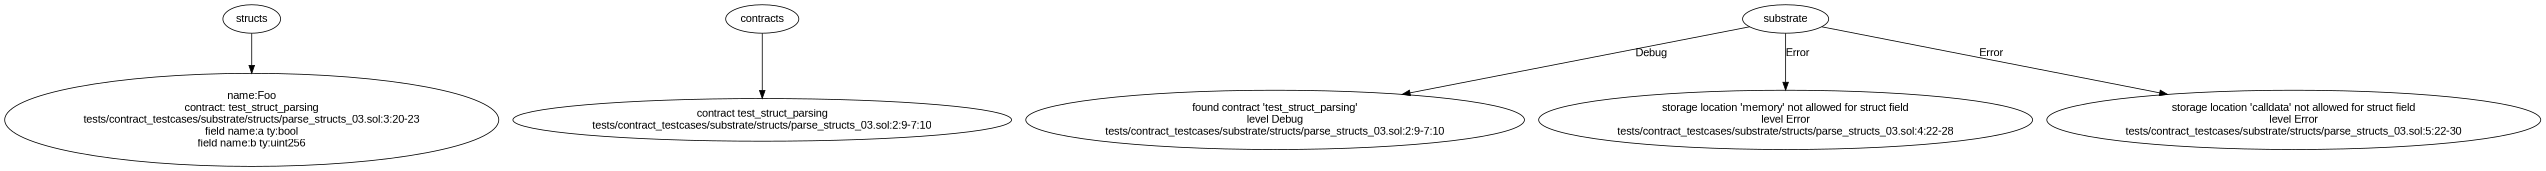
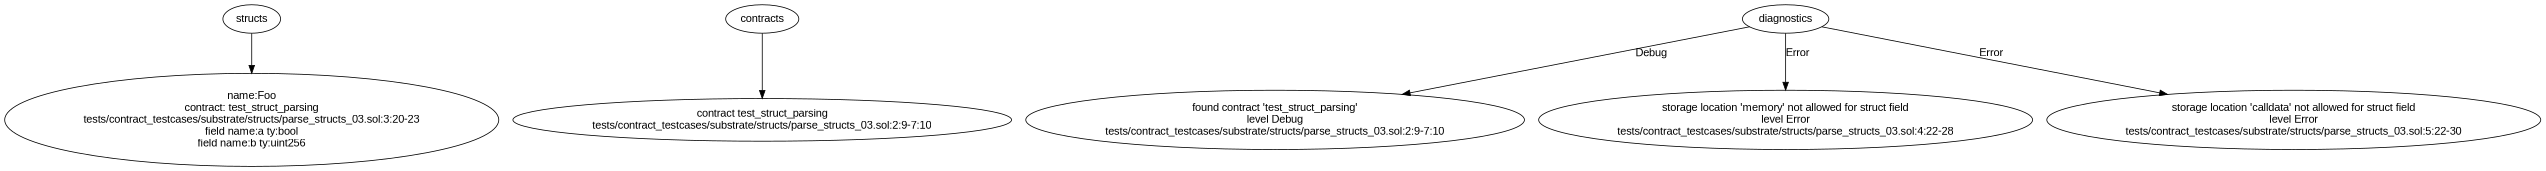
(1786, 19) -> (1786, 19)
